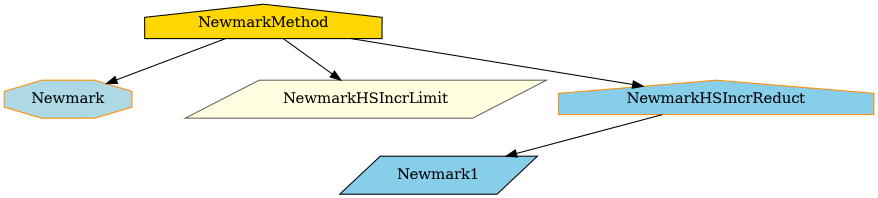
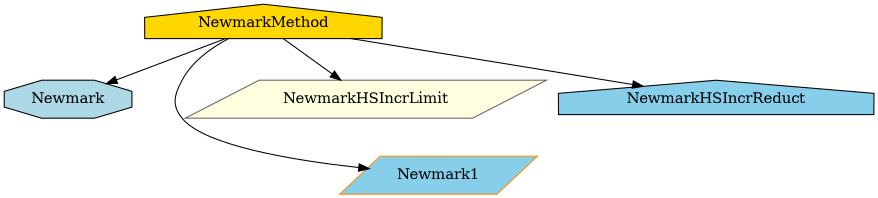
(68, 99) -> (68, 99)
(716, 99) -> (716, 99)
(589, 134) -> (217, 139)
(439, 175) -> (439, 175)
